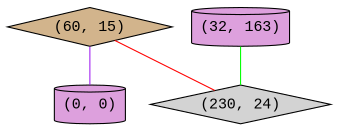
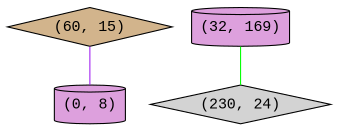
(241, 27) -> (241, 27)
(165, 65) -> none
(90, 104) -> (90, 104)
